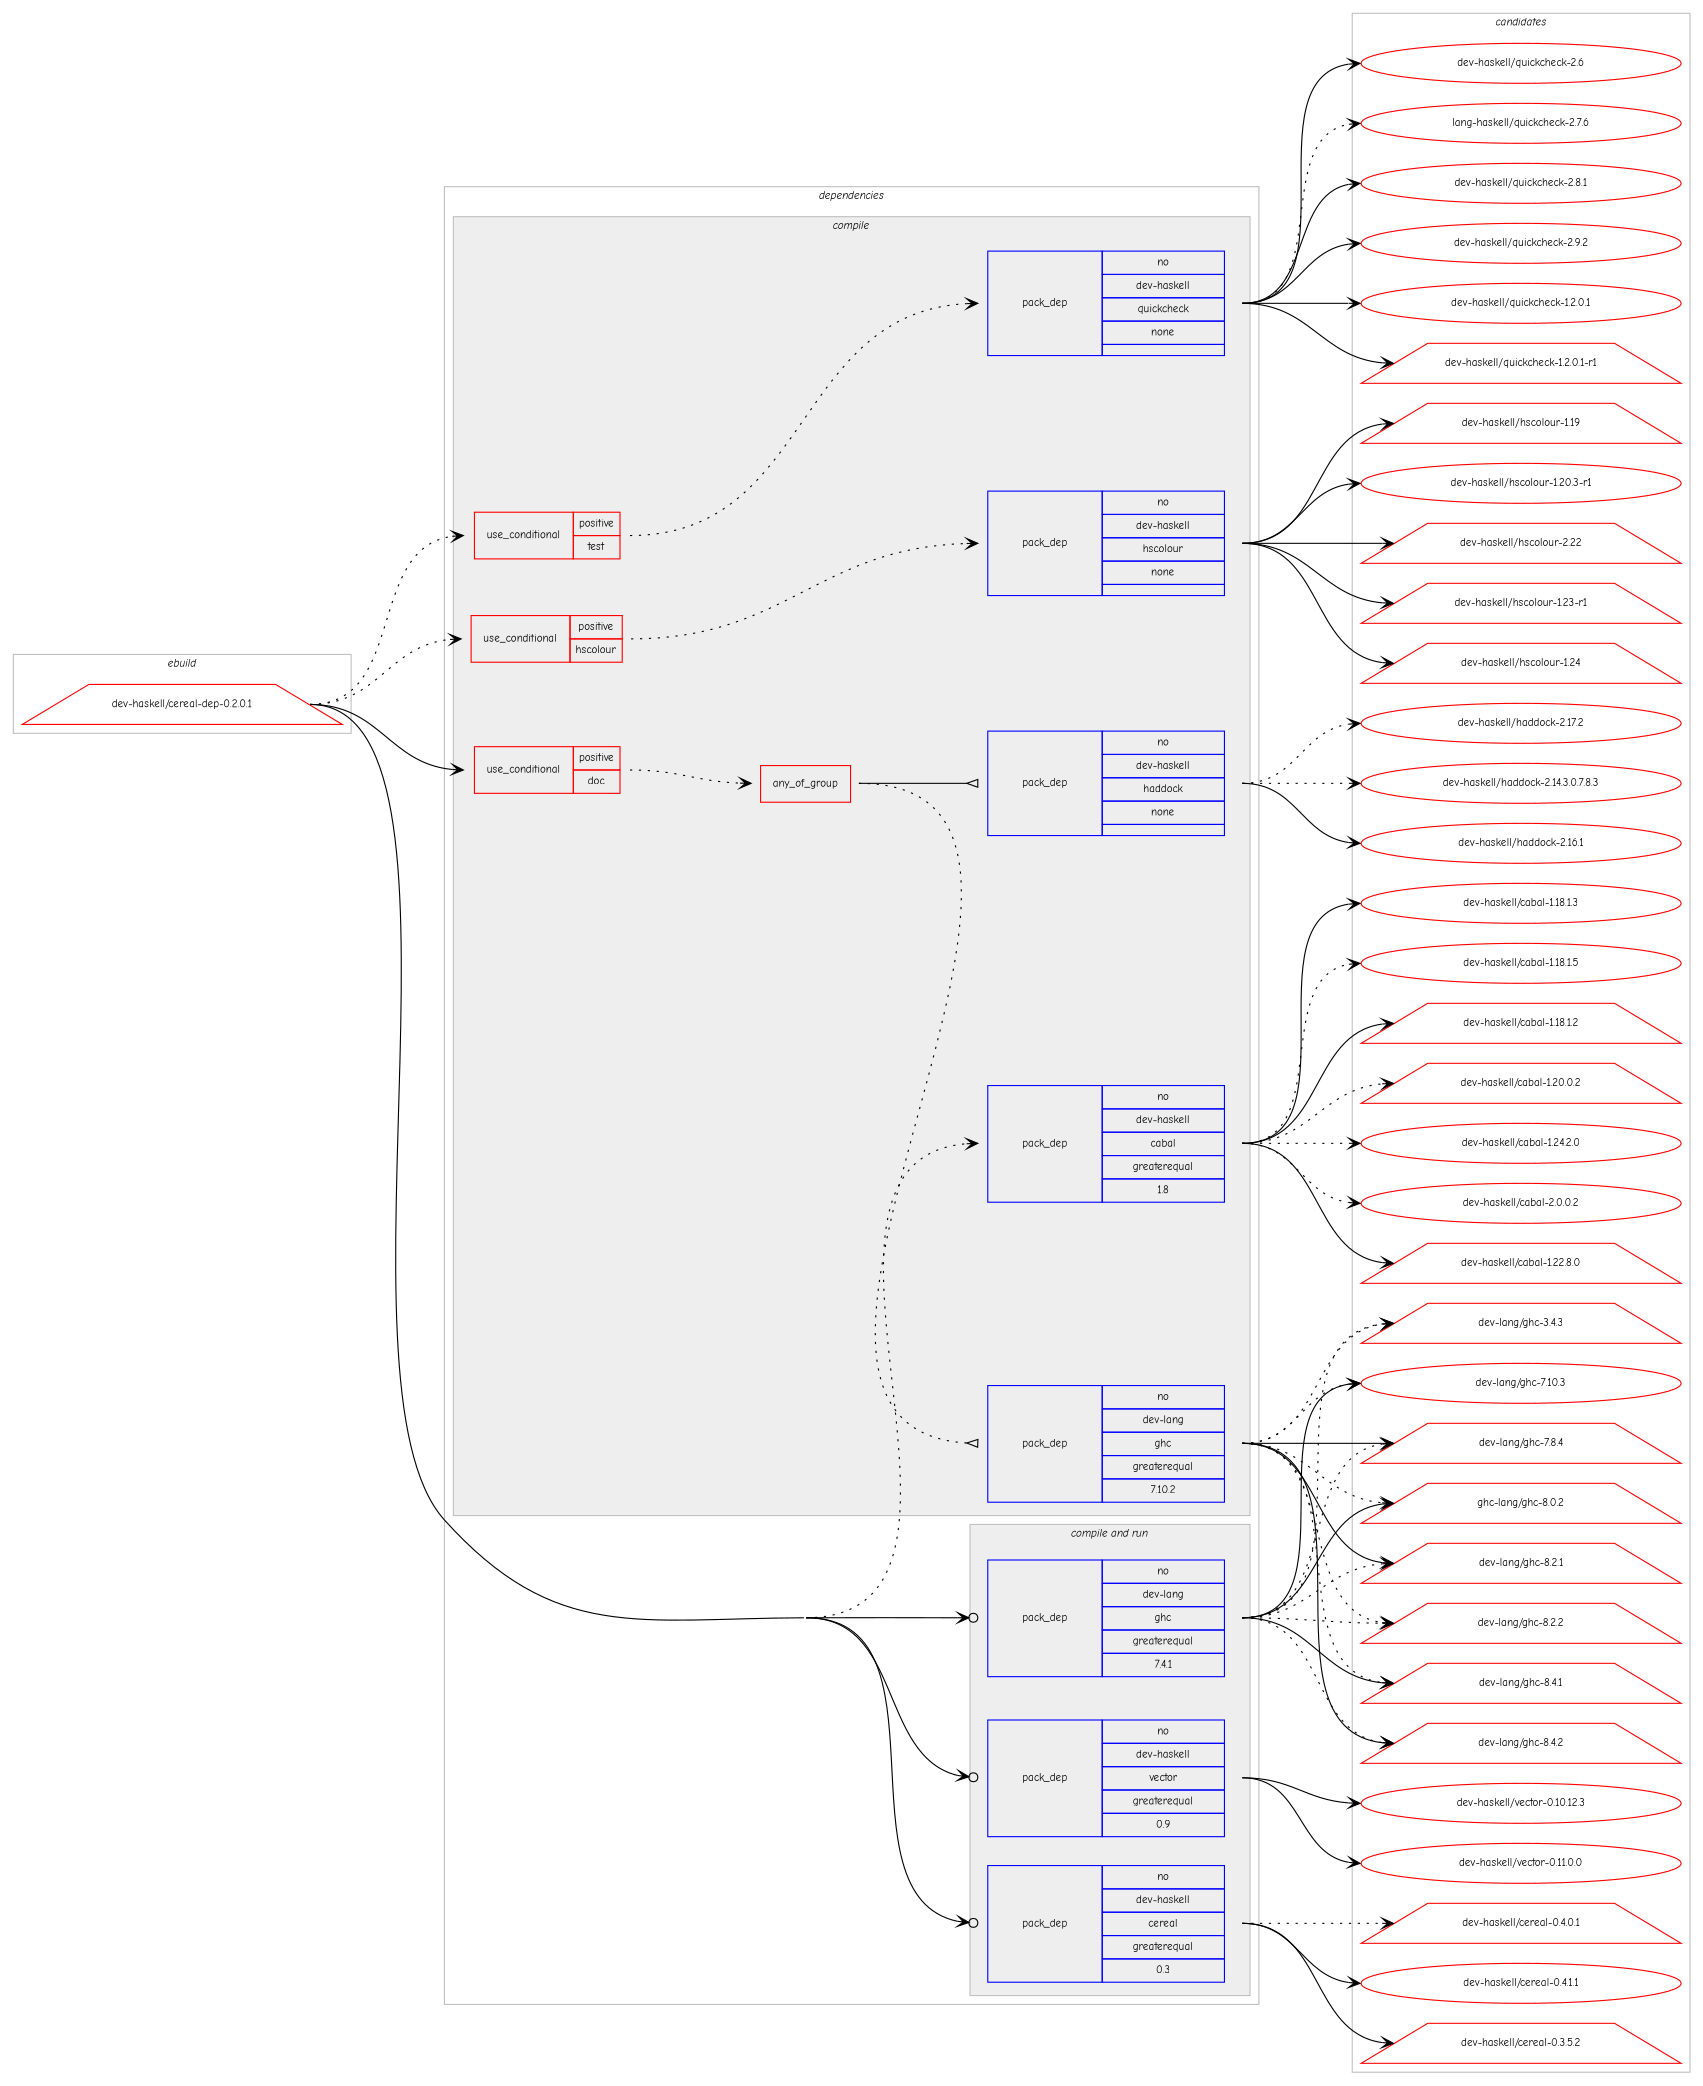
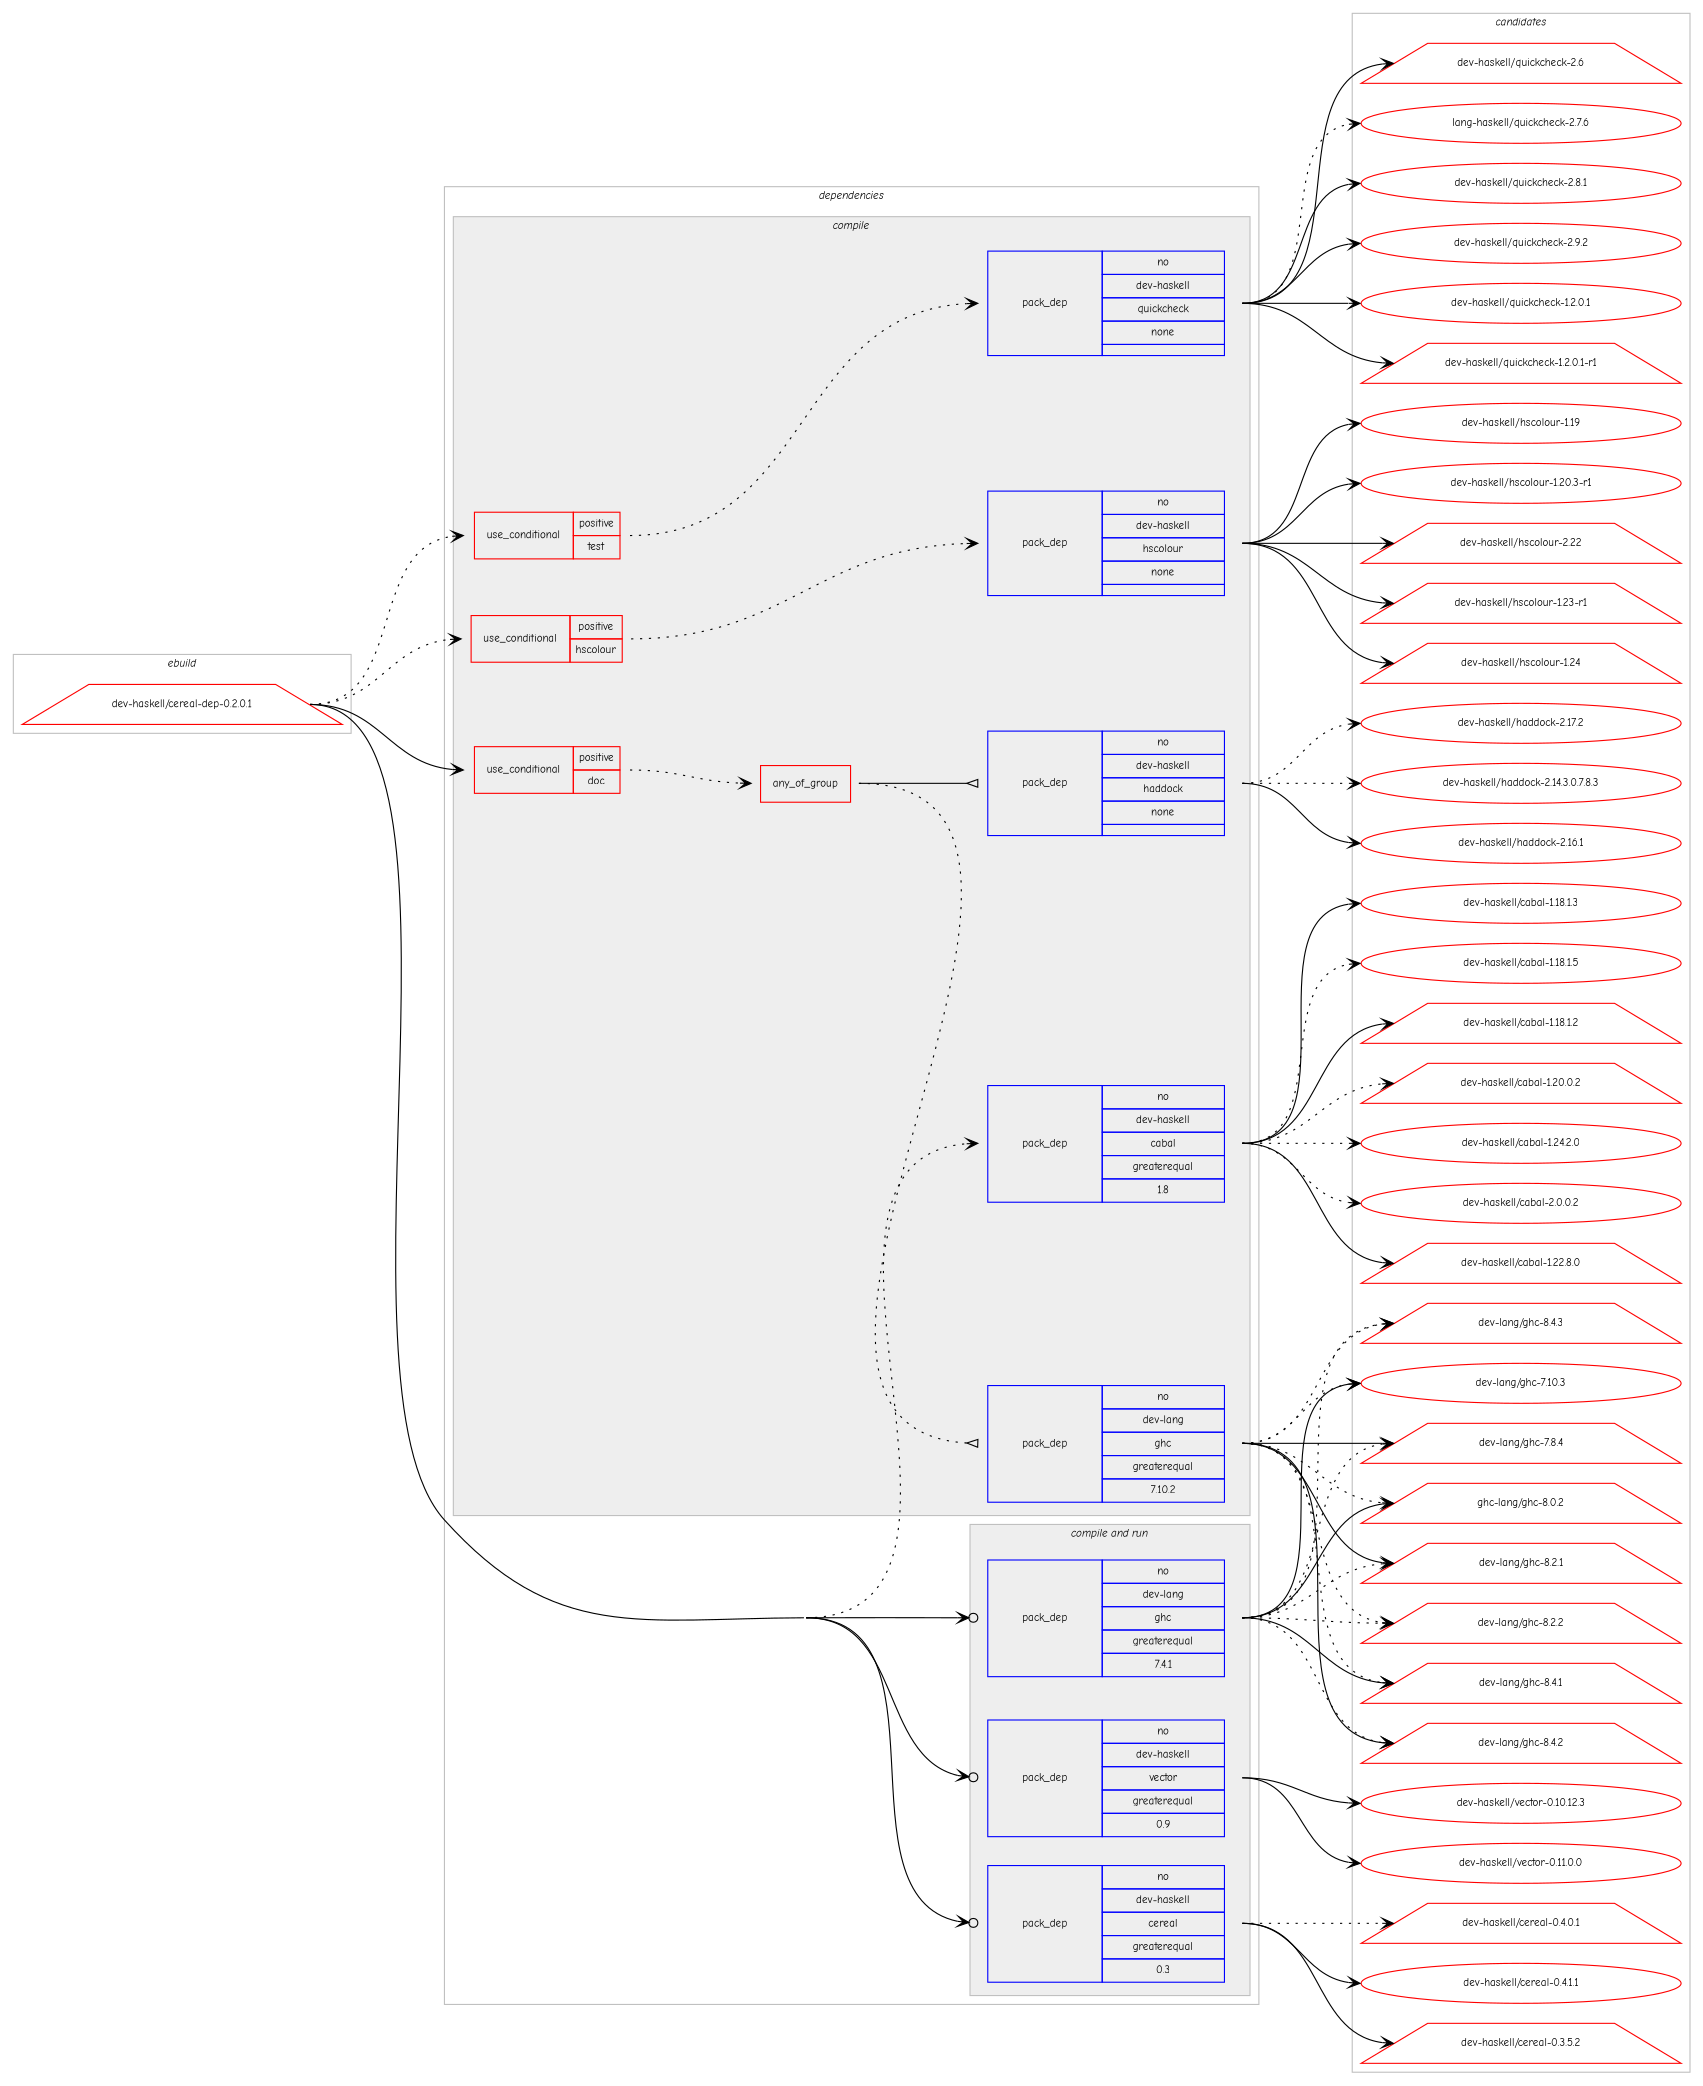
(1521, 63) -> (1521, 63)
(1521, 423) -> (1521, 423)
(1521, 1323) -> (1521, 1323)
